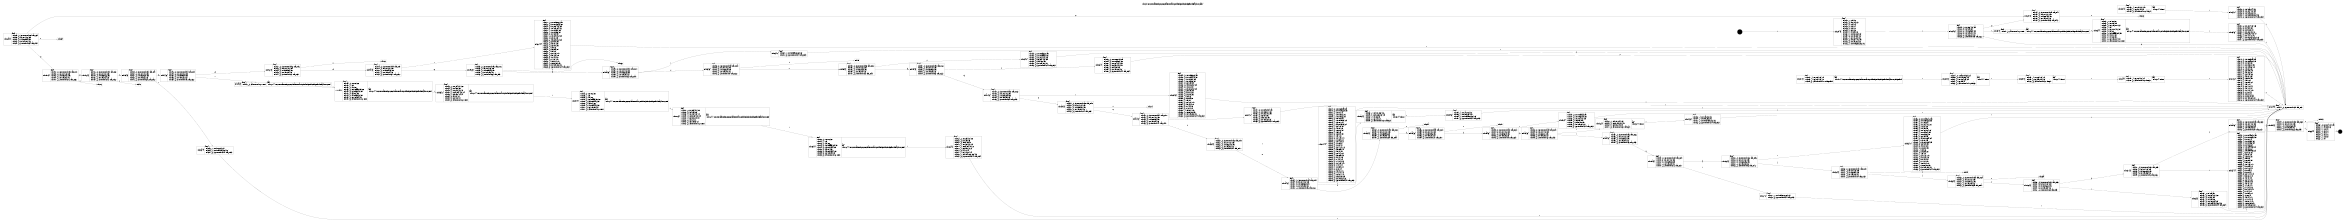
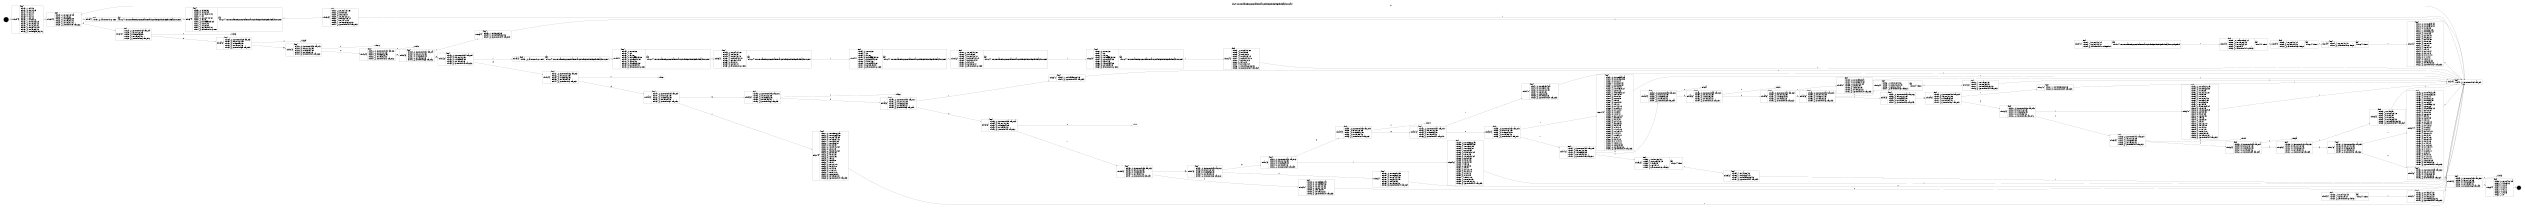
(1023, 16) -> (183, 39)
